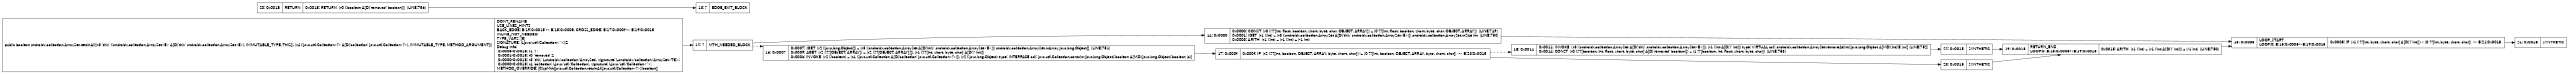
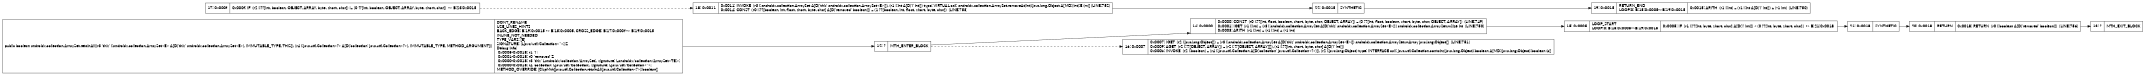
(730, 8) -> (2123, 26)
none -> (1903, 26)
(730, 45) -> (909, 46)
(2225, 46) -> none
(1204, 54) -> none
(1967, 65) -> none
